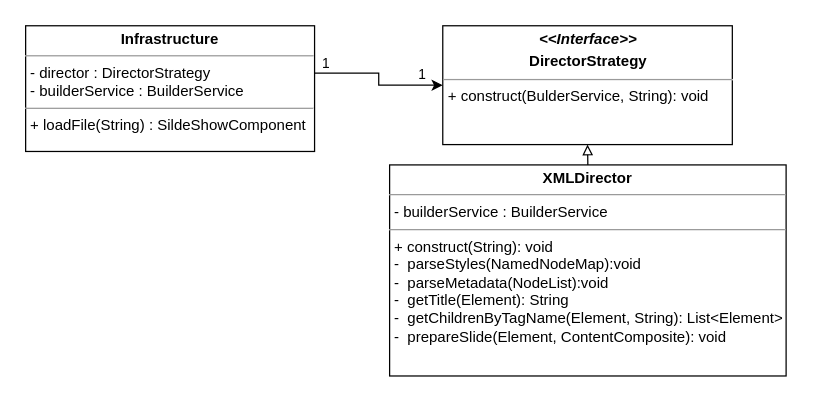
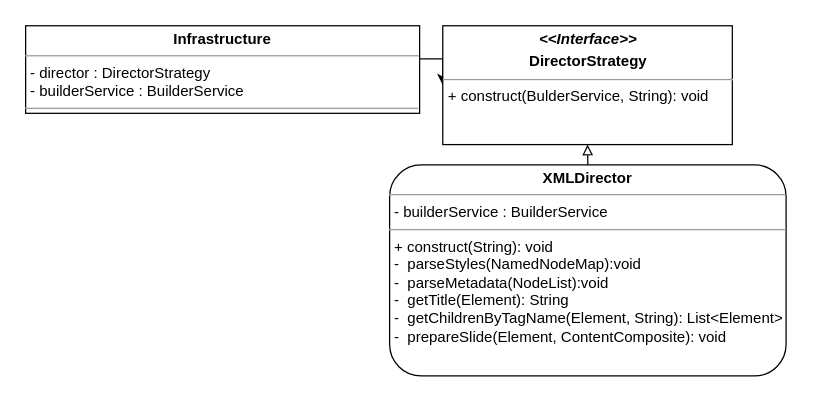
(170, 88) -> (223, 69)
(588, 270) -> (588, 270)
